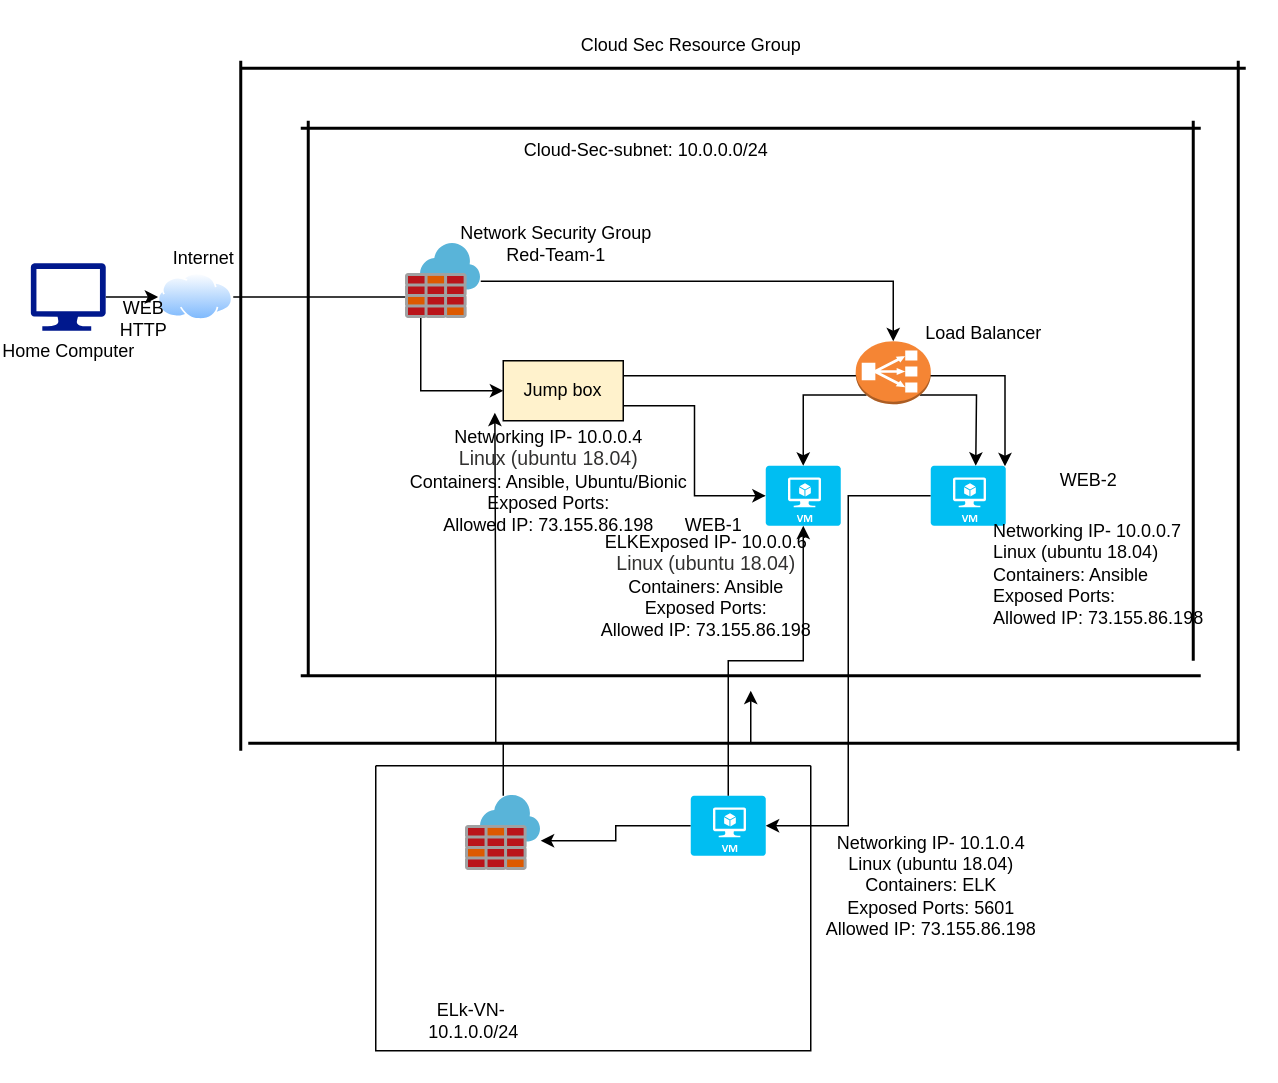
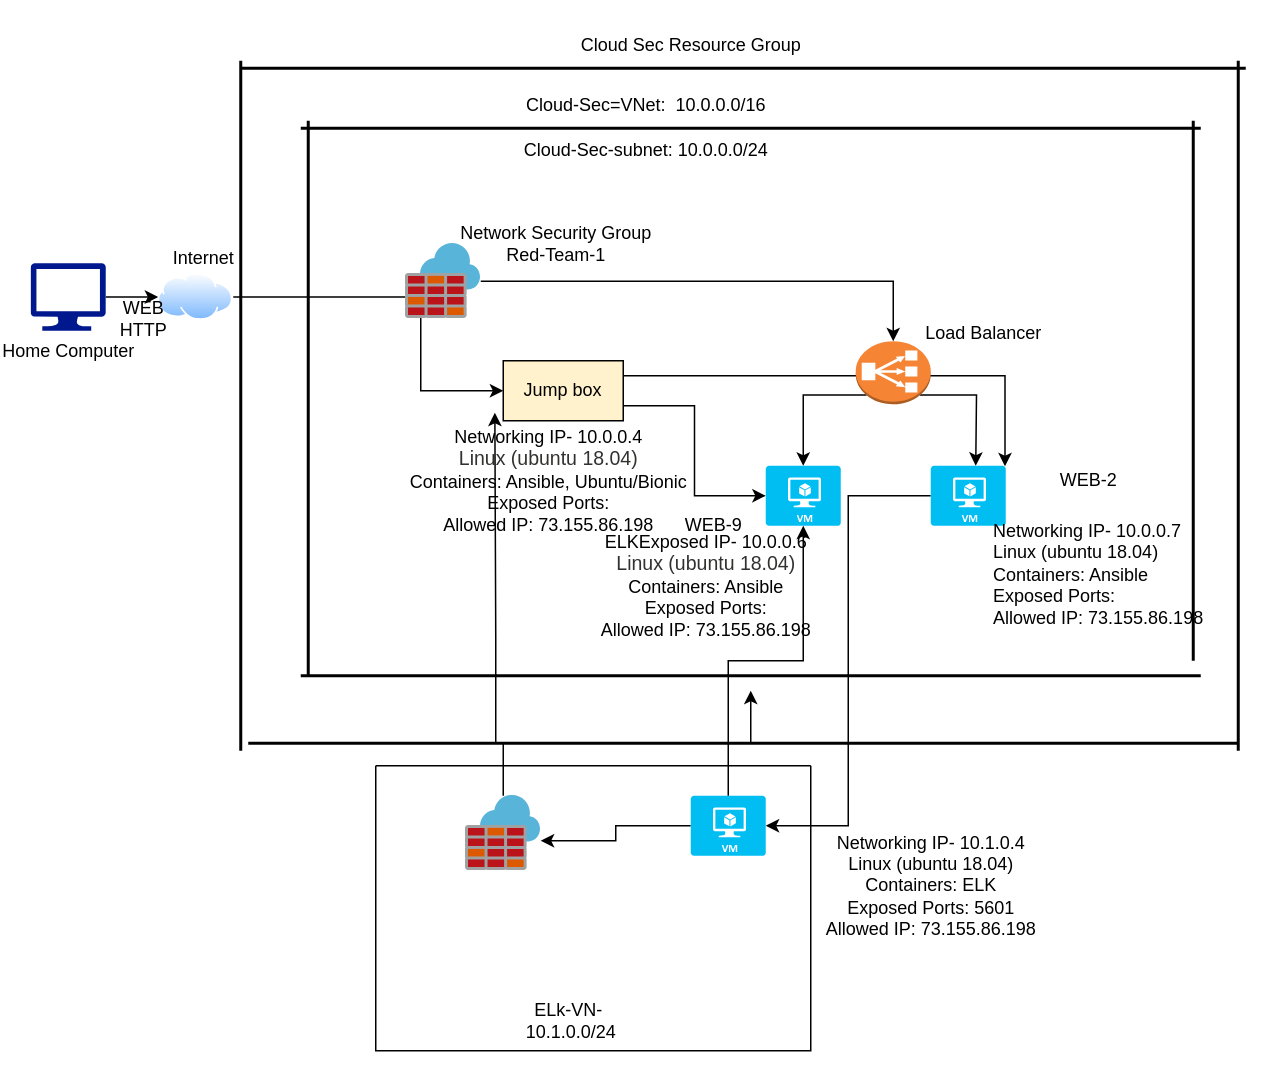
none -> (646, 106)
(714, 526) -> (714, 526)
(473, 1021) -> (571, 1021)
